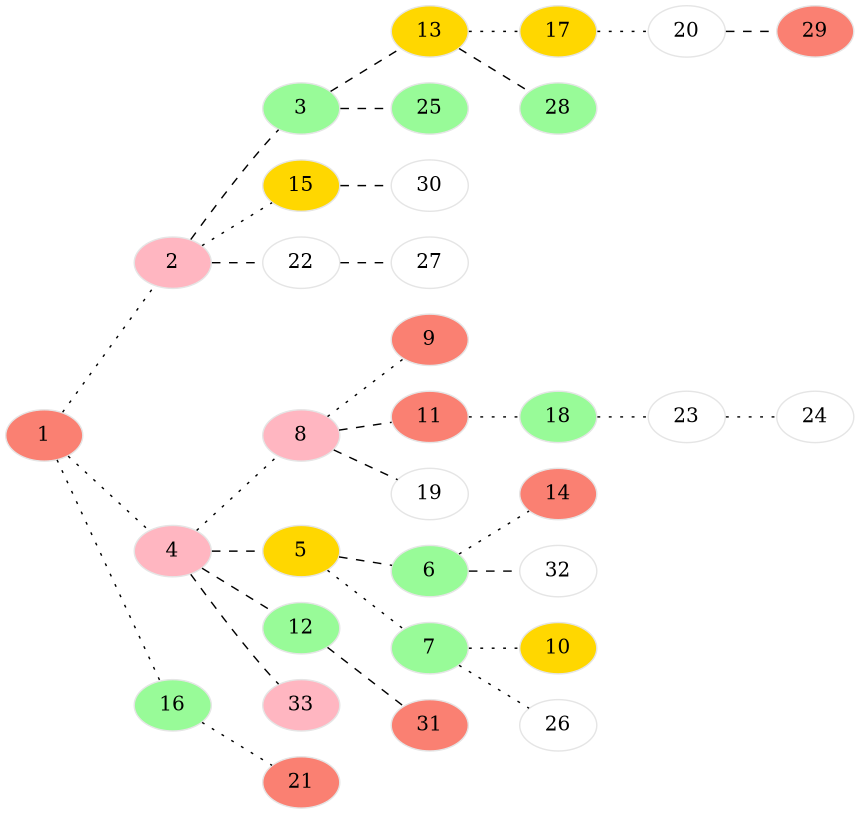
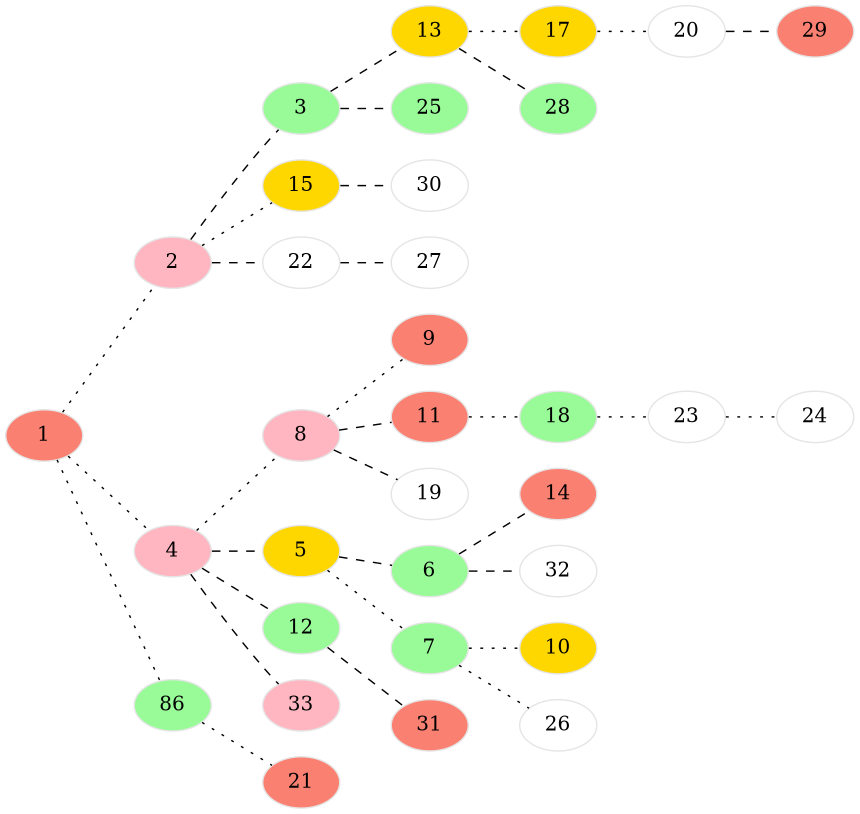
(494, 533) -> (494, 533)
(173, 705) -> (173, 705)
